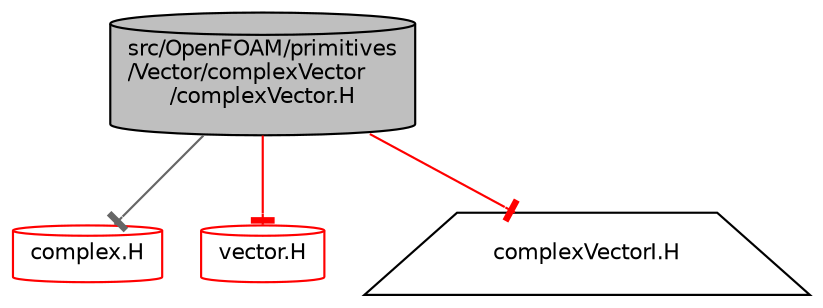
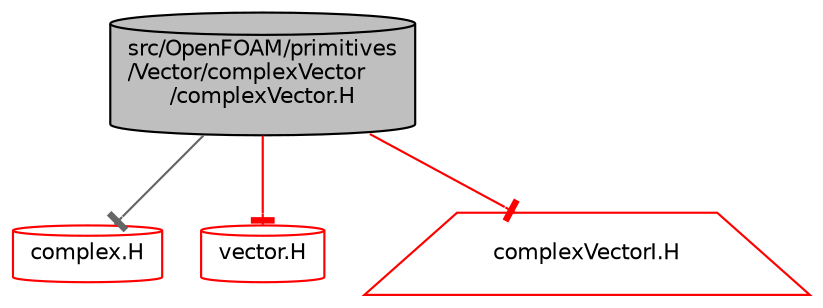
(587, 254) -> (587, 254)
